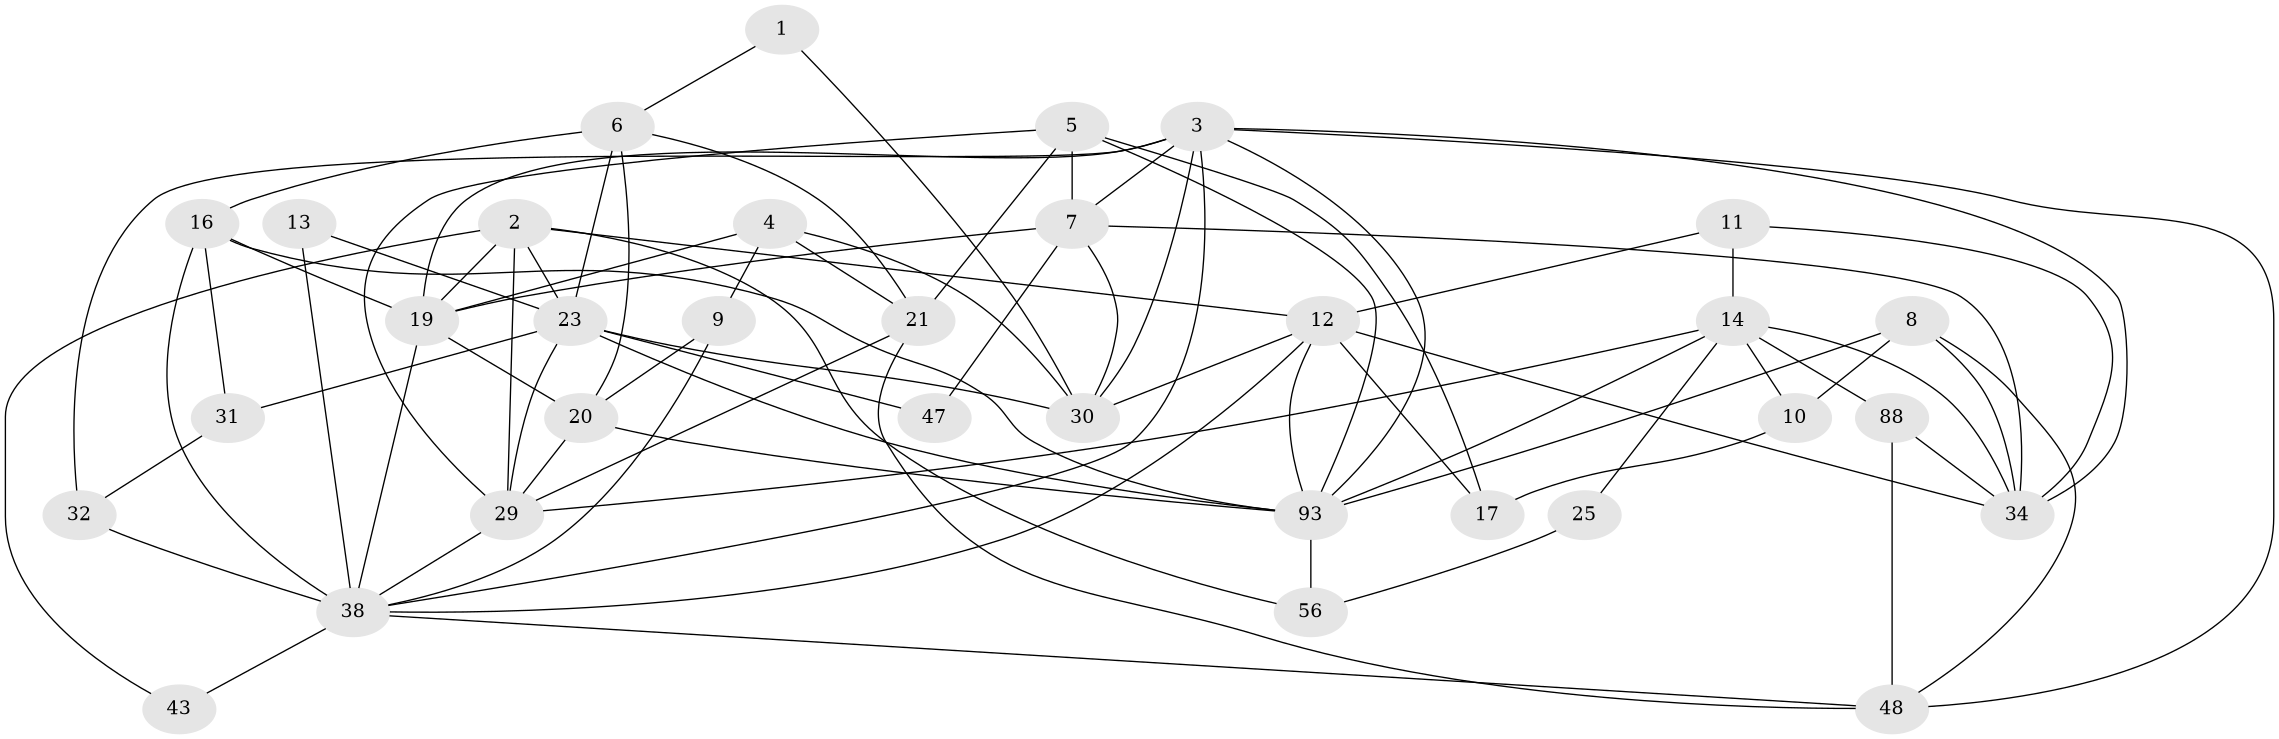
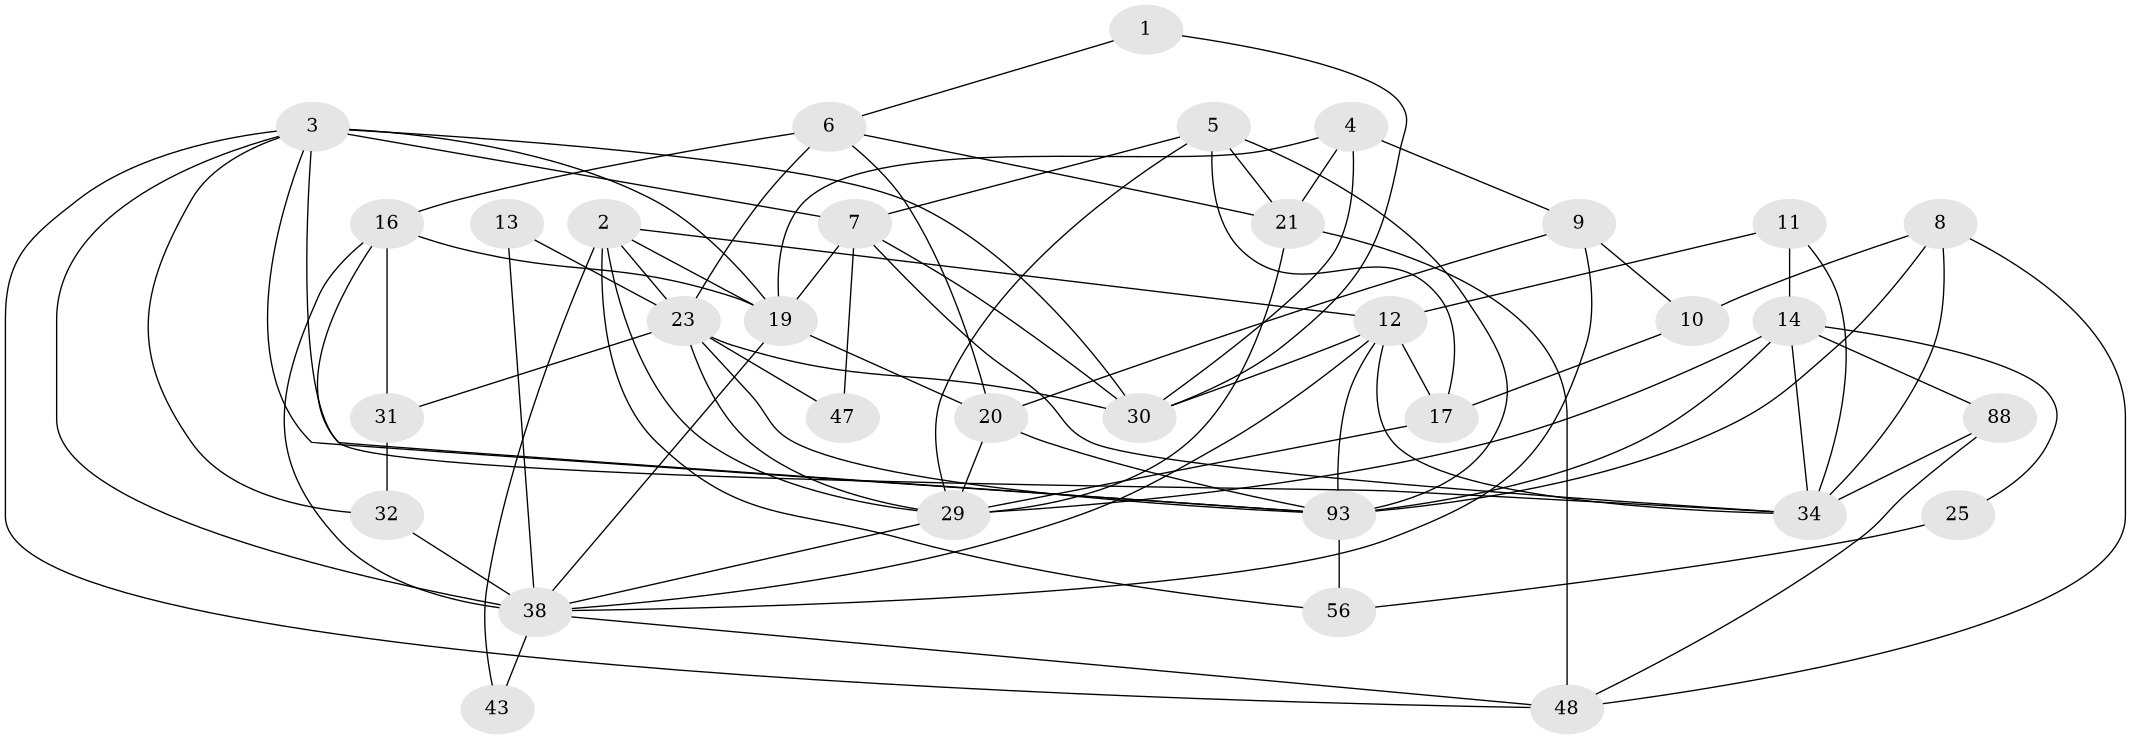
(1761, 364) -> (1636, 272)
none -> (1240, 459)
